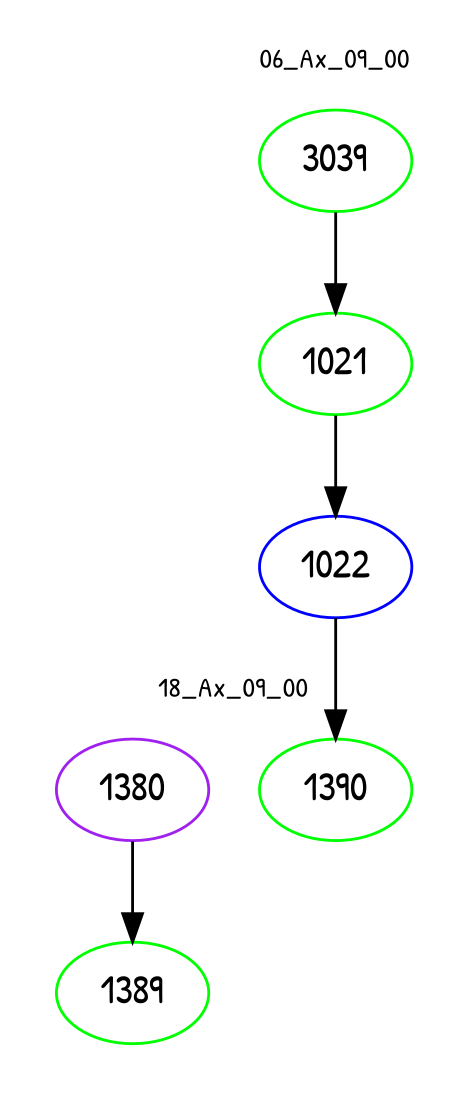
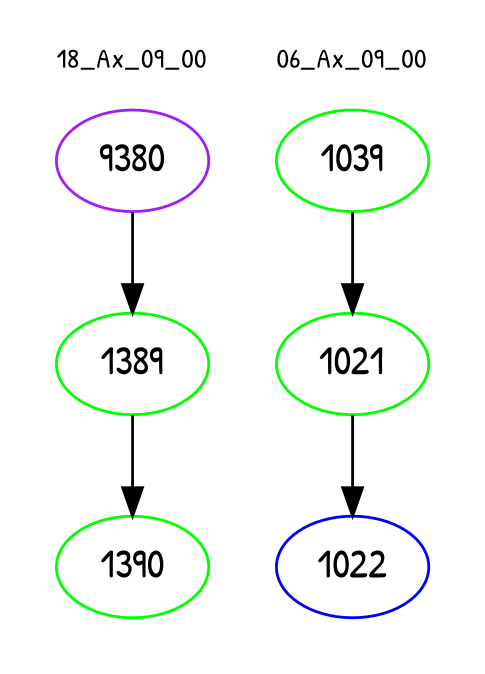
(336, 161) -> (353, 161)
(336, 680) -> (133, 452)
(133, 790) -> (133, 161)
